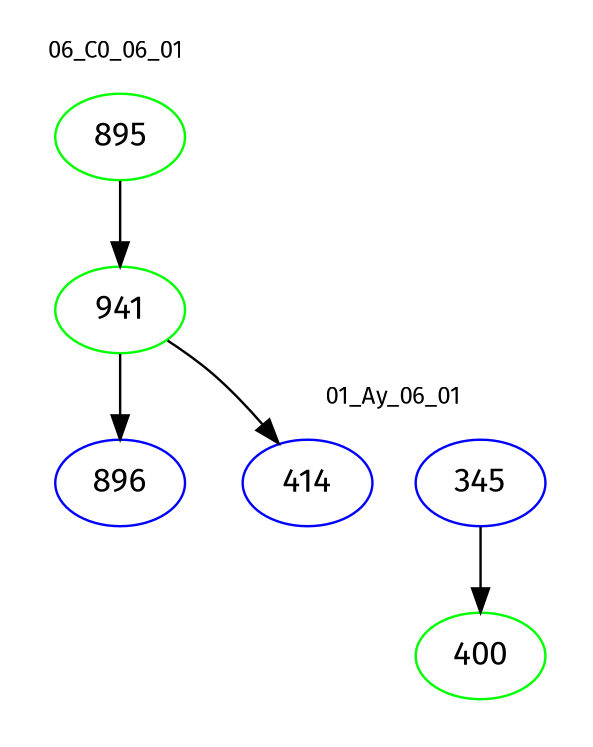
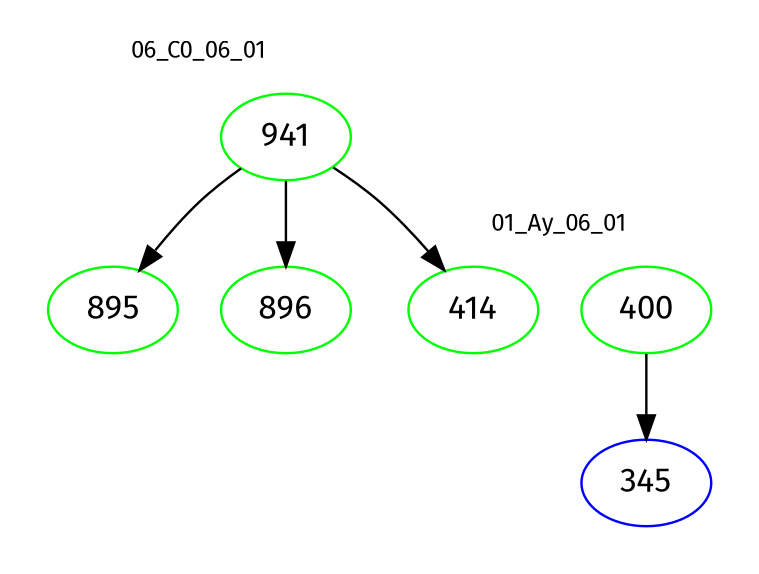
(120, 212) -> (195, 206)
(120, 483) -> (286, 310)
(308, 483) -> (473, 310)
(481, 558) -> (646, 385)
